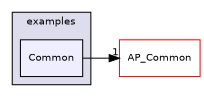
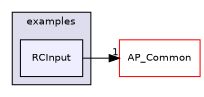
(52, 58) -> (52, 58)
